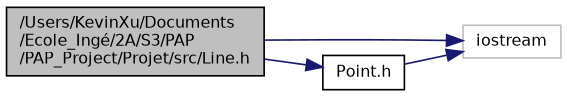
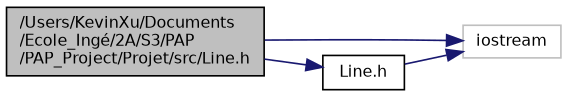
(364, 73) -> (364, 73)
